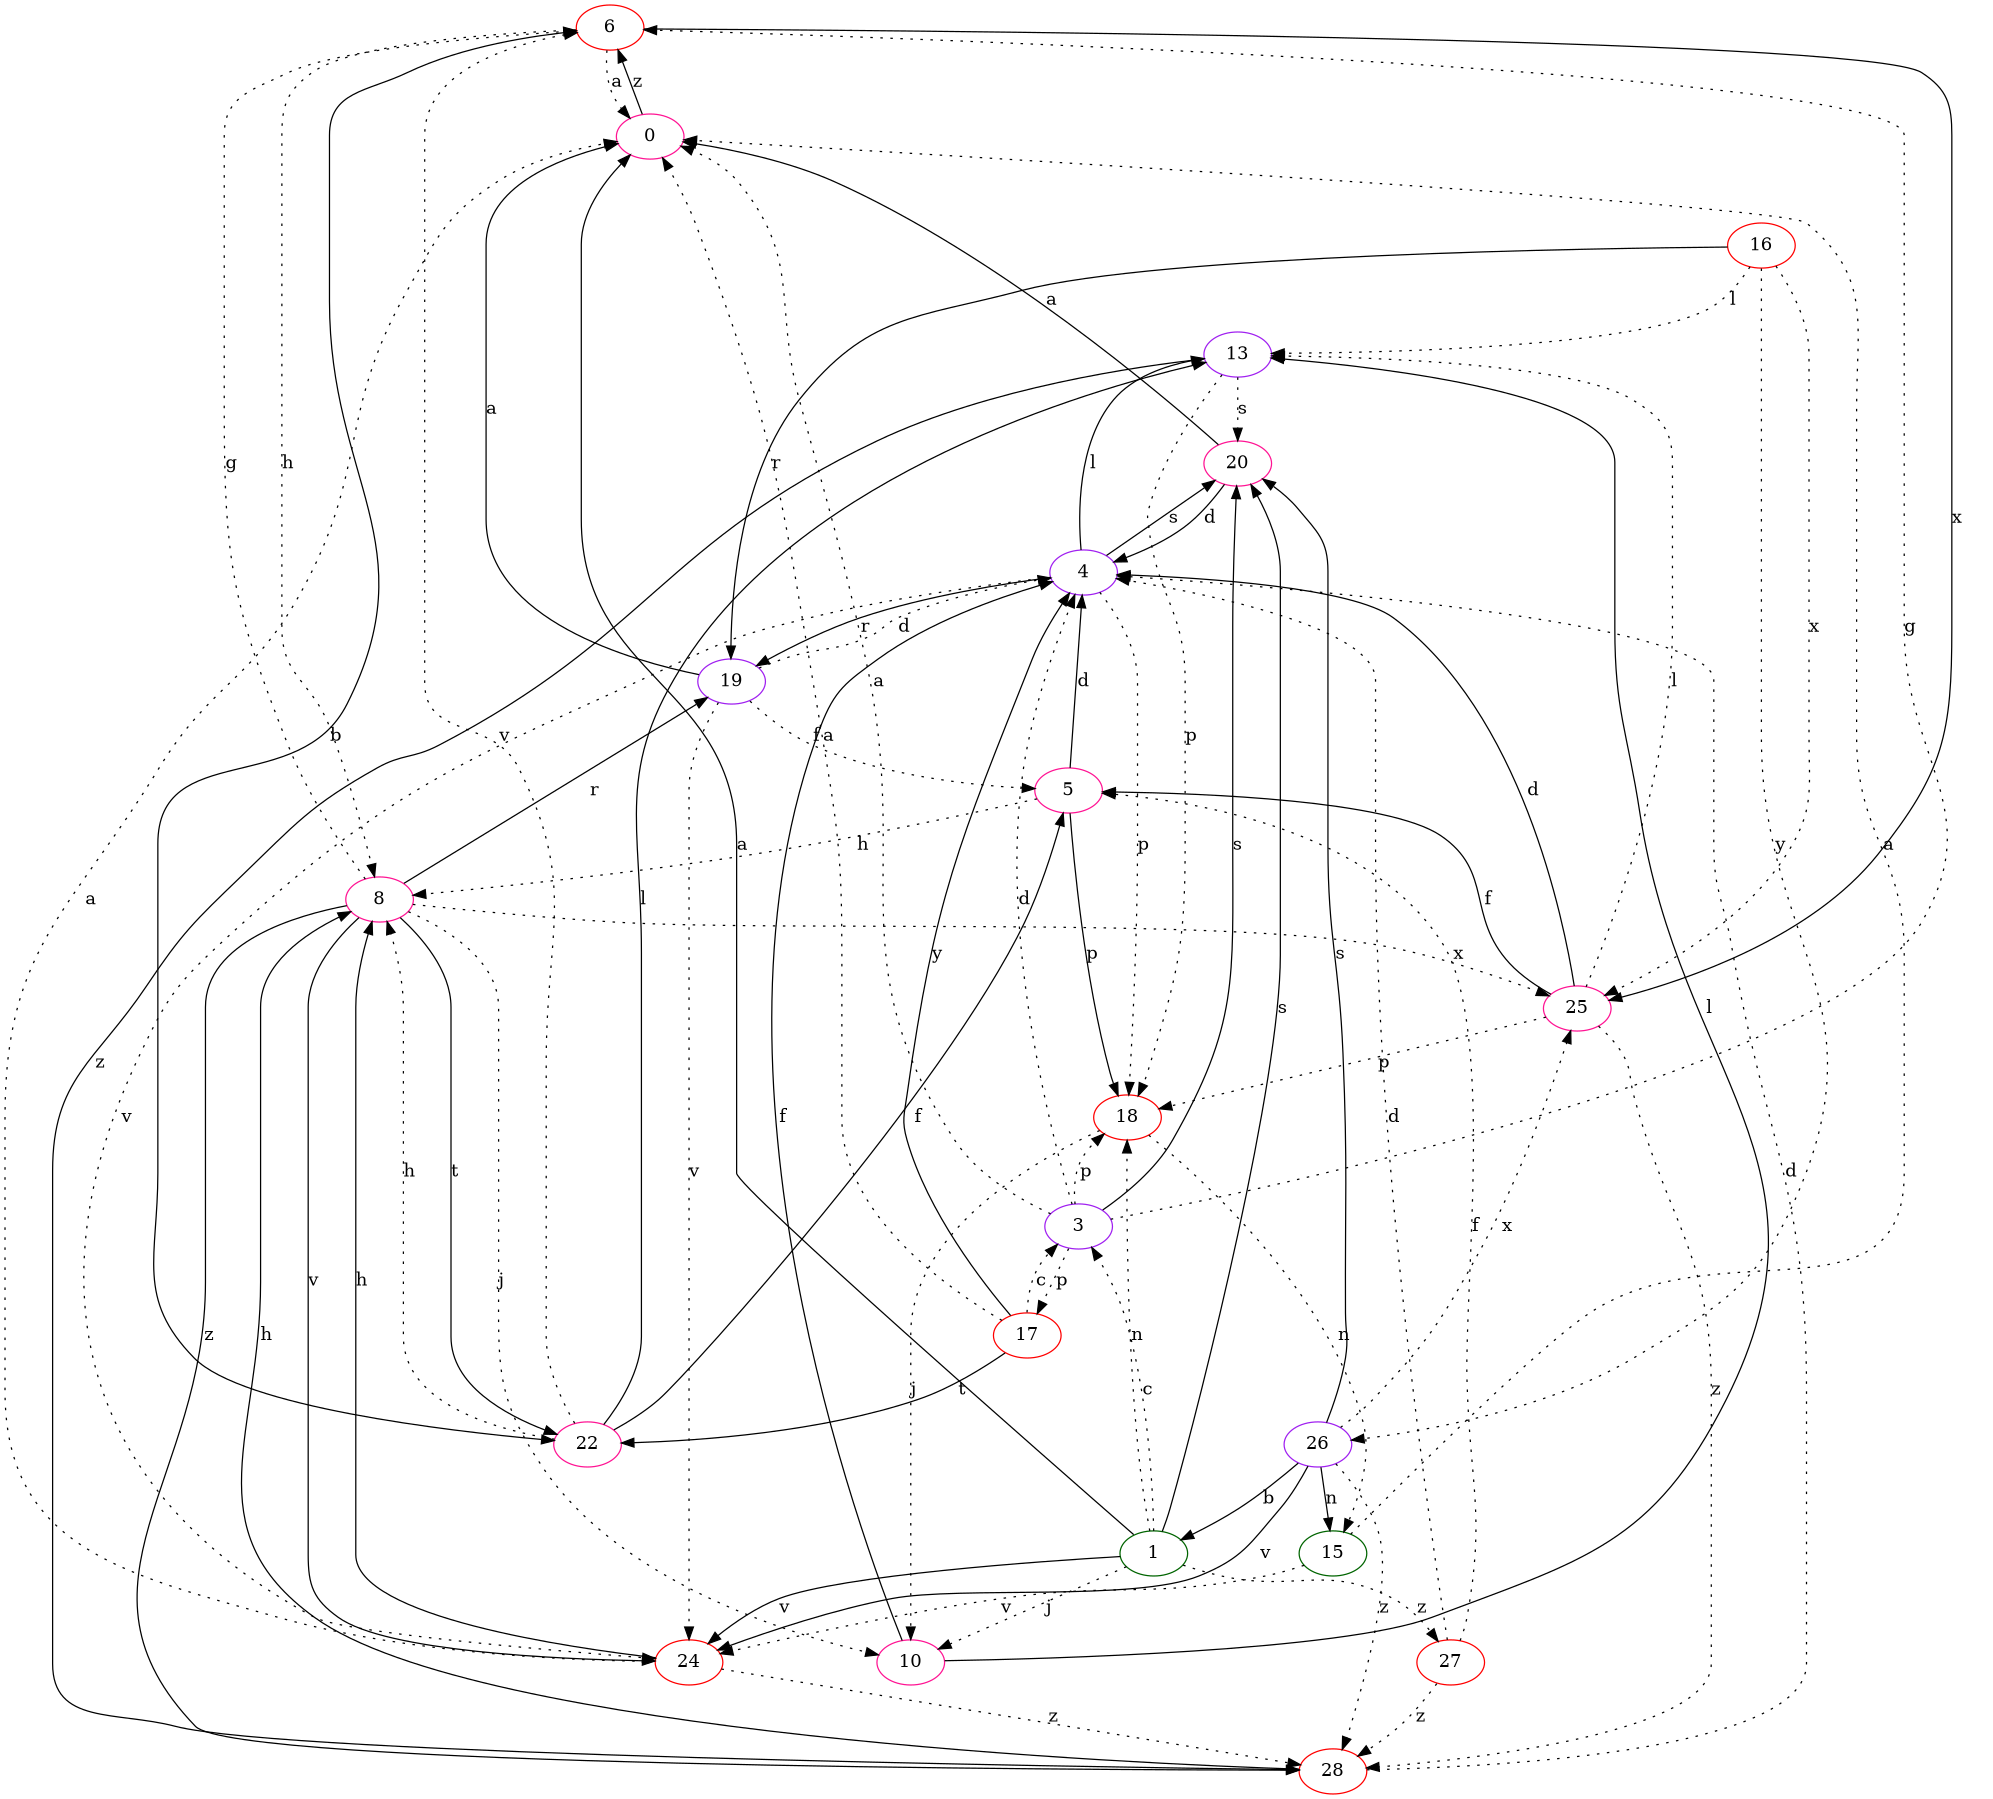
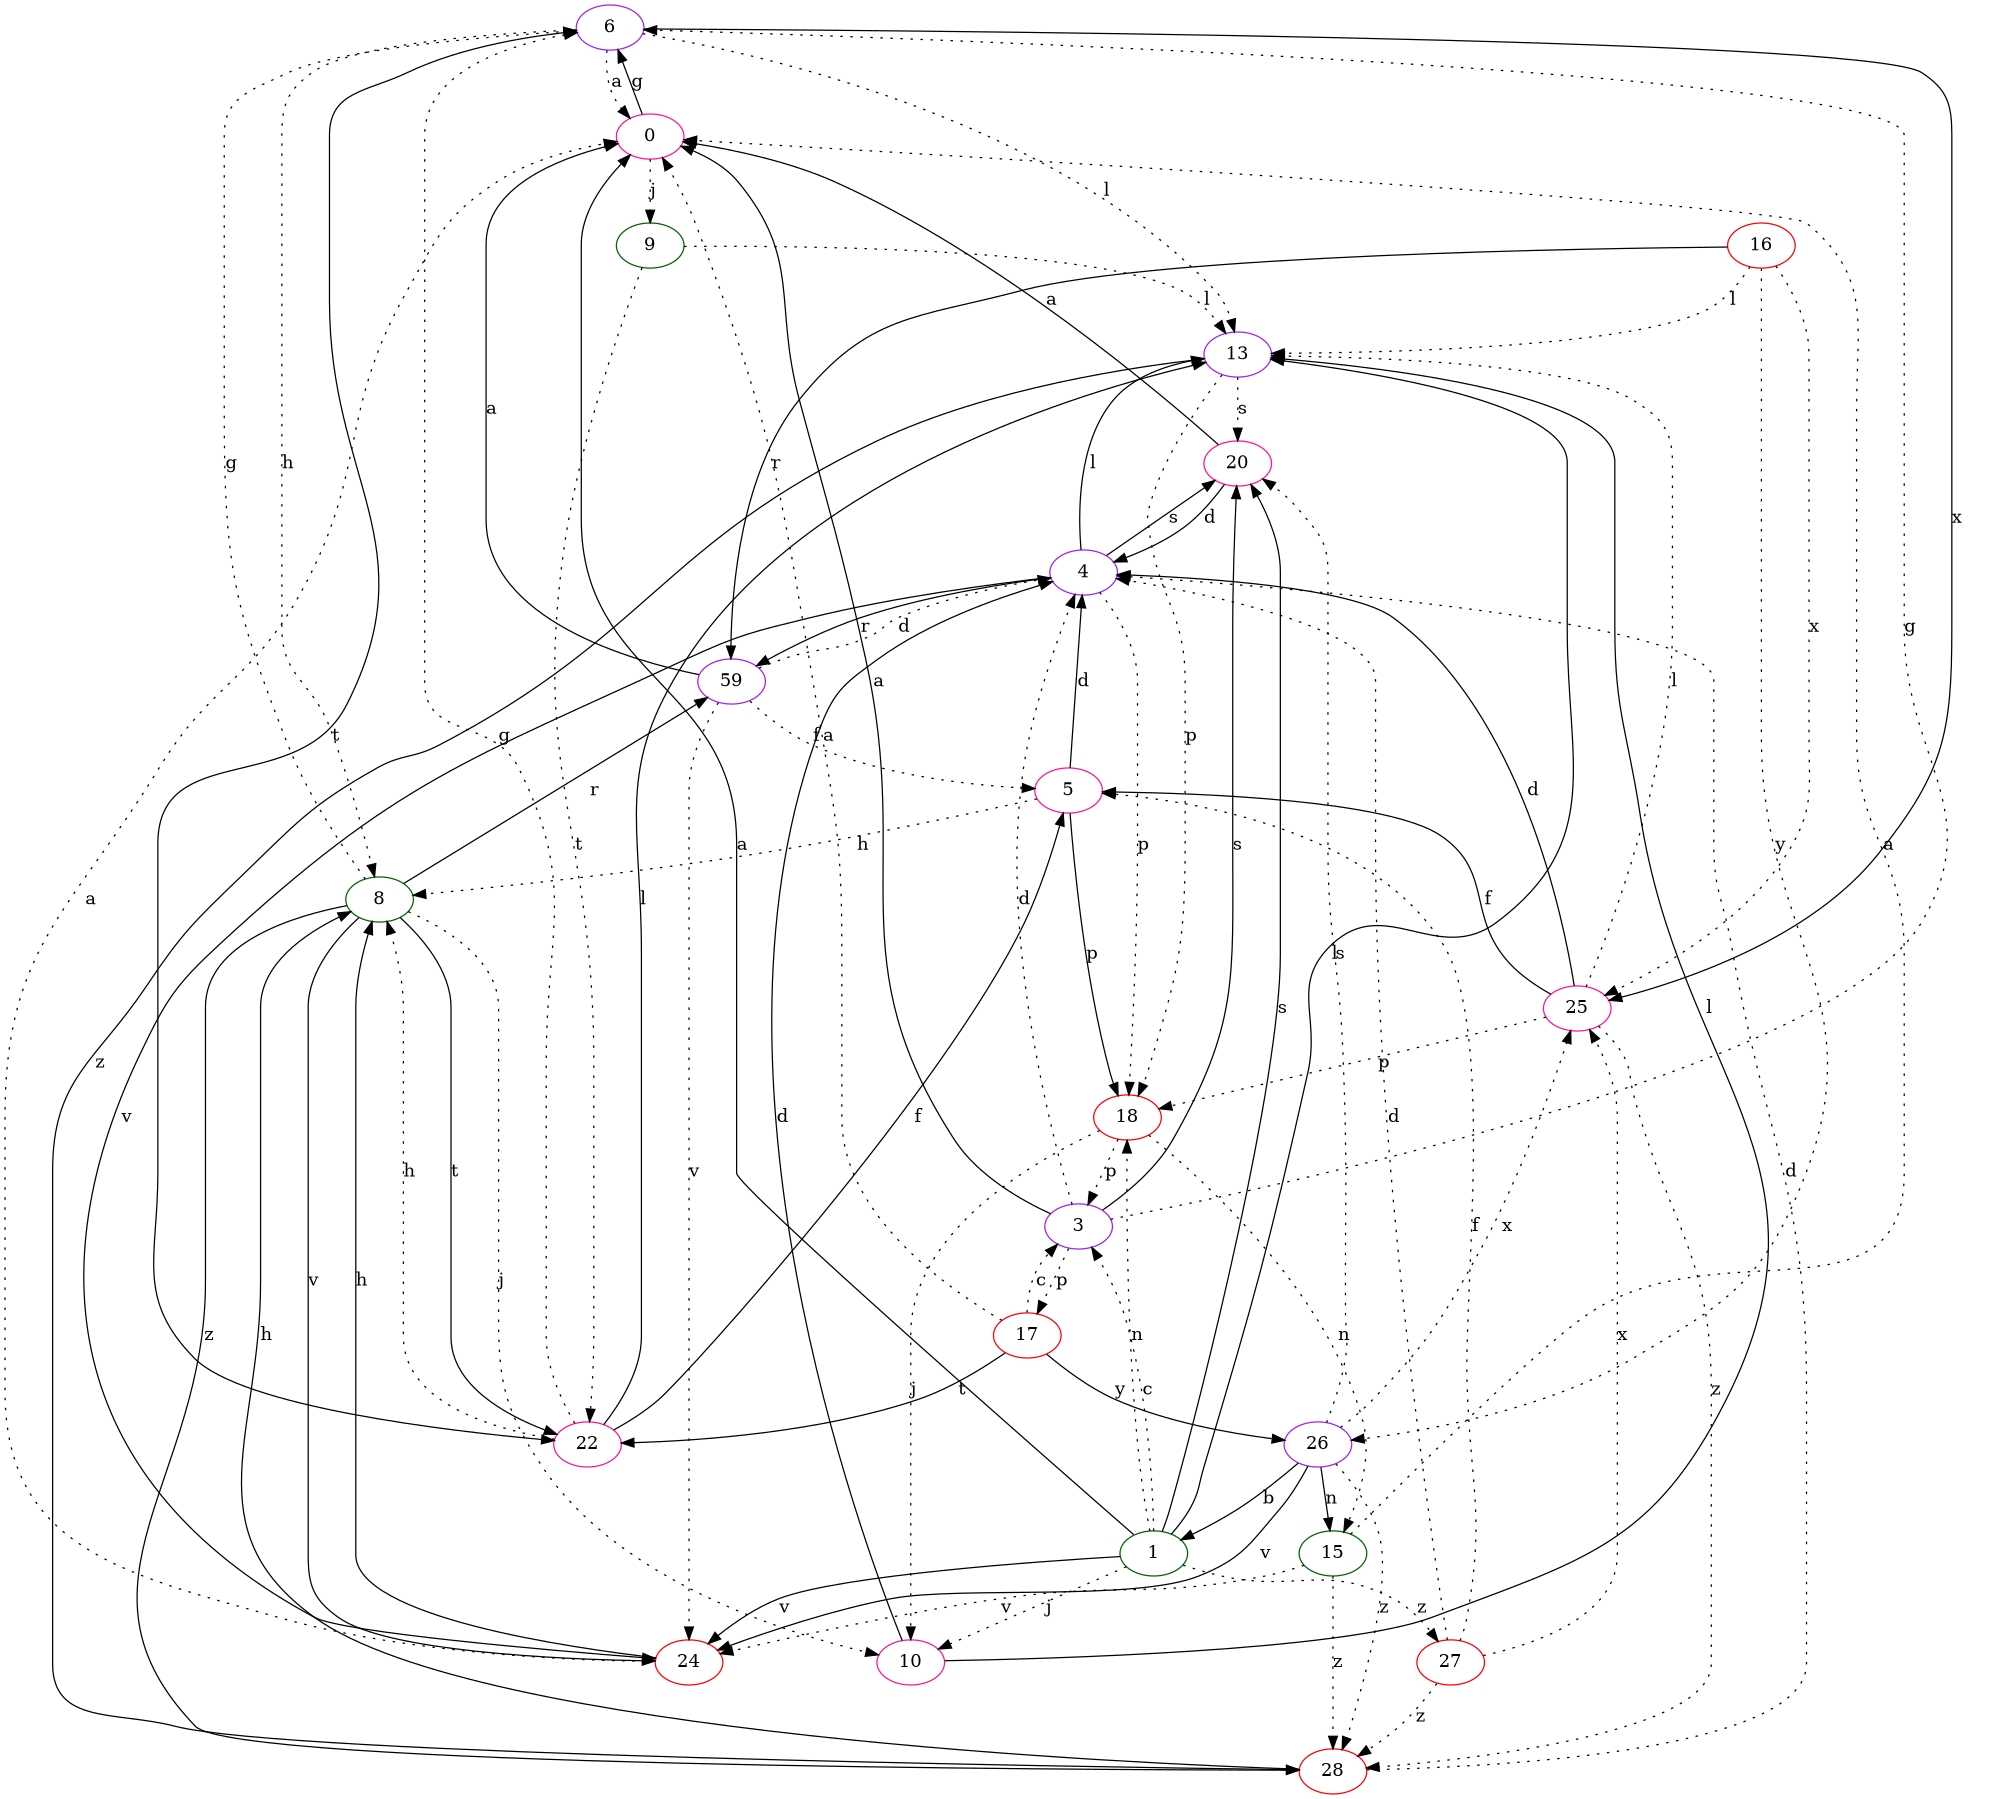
(610, 28) -> (610, 28)
(638, 82) -> (638, 82)
none -> (964, 126)
none -> (650, 246)
(732, 682) -> (732, 682)
(871, 692) -> (871, 692)
(336, 736) -> (336, 736)
(505, 736) -> (505, 736)
(380, 899) -> (380, 899)
none -> (1499, 920)
(978, 927) -> (1617, 1386)
(929, 963) -> (1158, 1415)
(1336, 970) -> (1336, 970)
(183, 981) -> (183, 981)
(783, 1117) -> (783, 1117)
(1077, 1171) -> (1106, 1166)
(1005, 1716) -> (1333, 1656)
